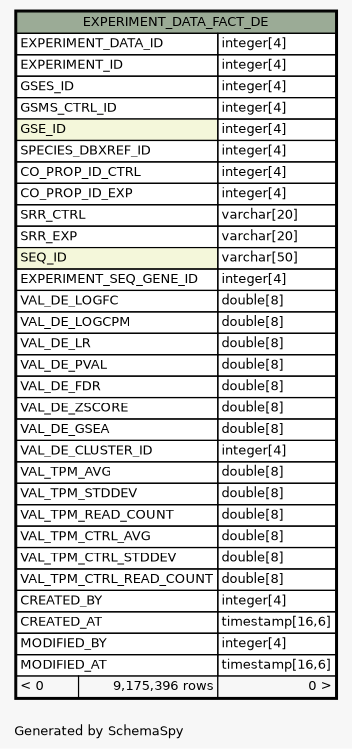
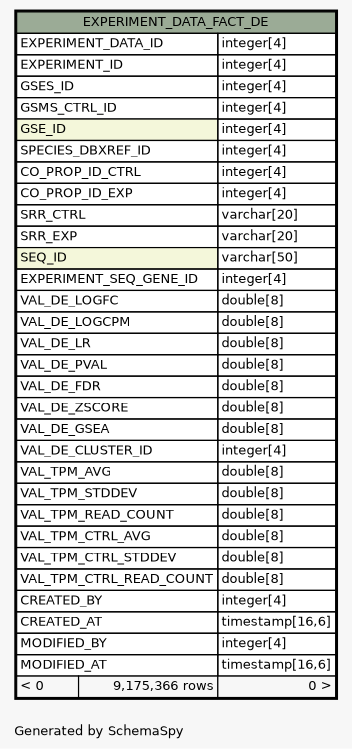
(164, 686) -> (164, 686)
